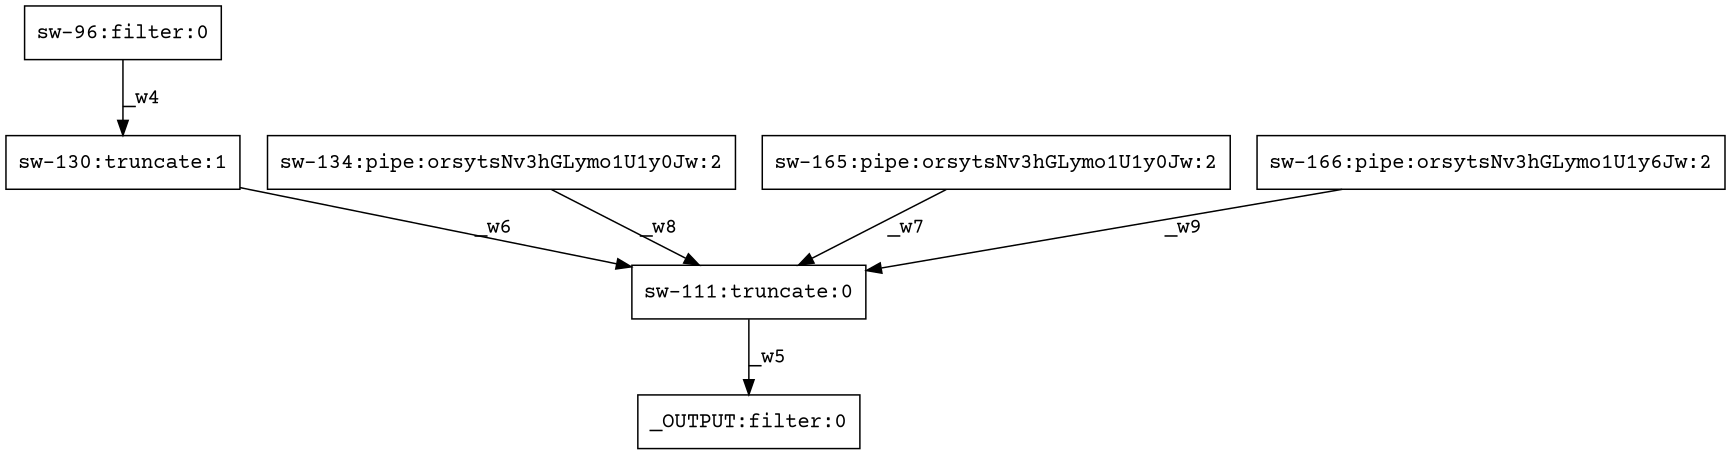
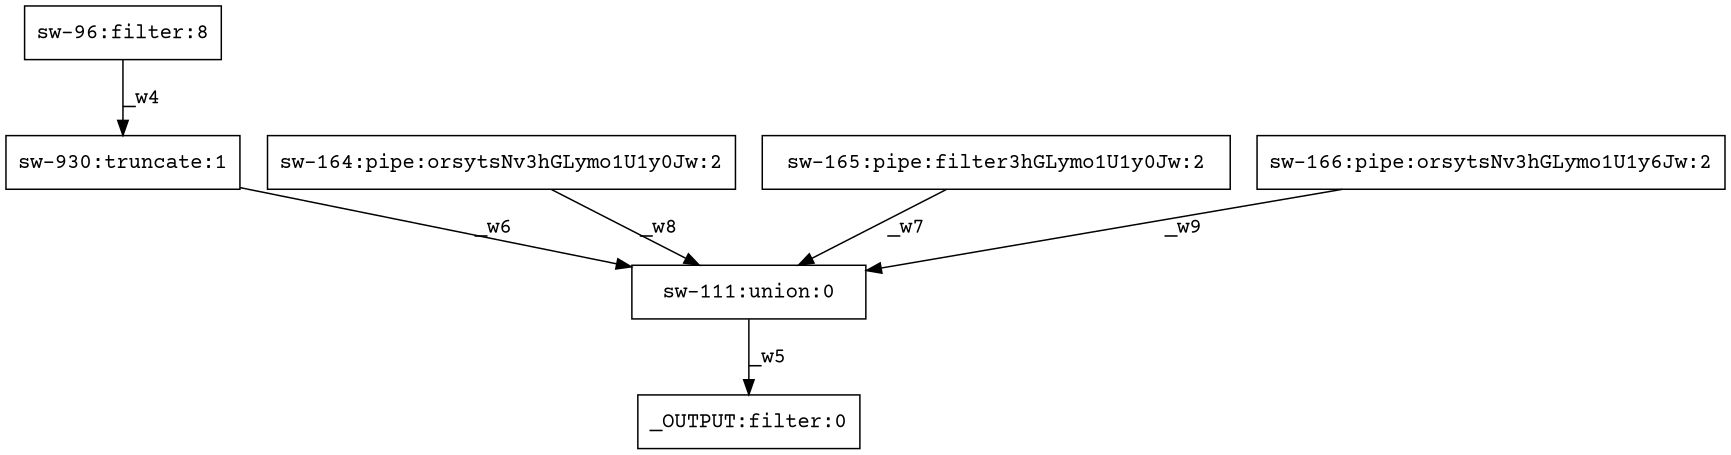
(123, 33) -> (123, 33)
(123, 162) -> (123, 162)
(501, 162) -> (501, 162)
(996, 162) -> (996, 162)
(749, 292) -> (749, 292)
